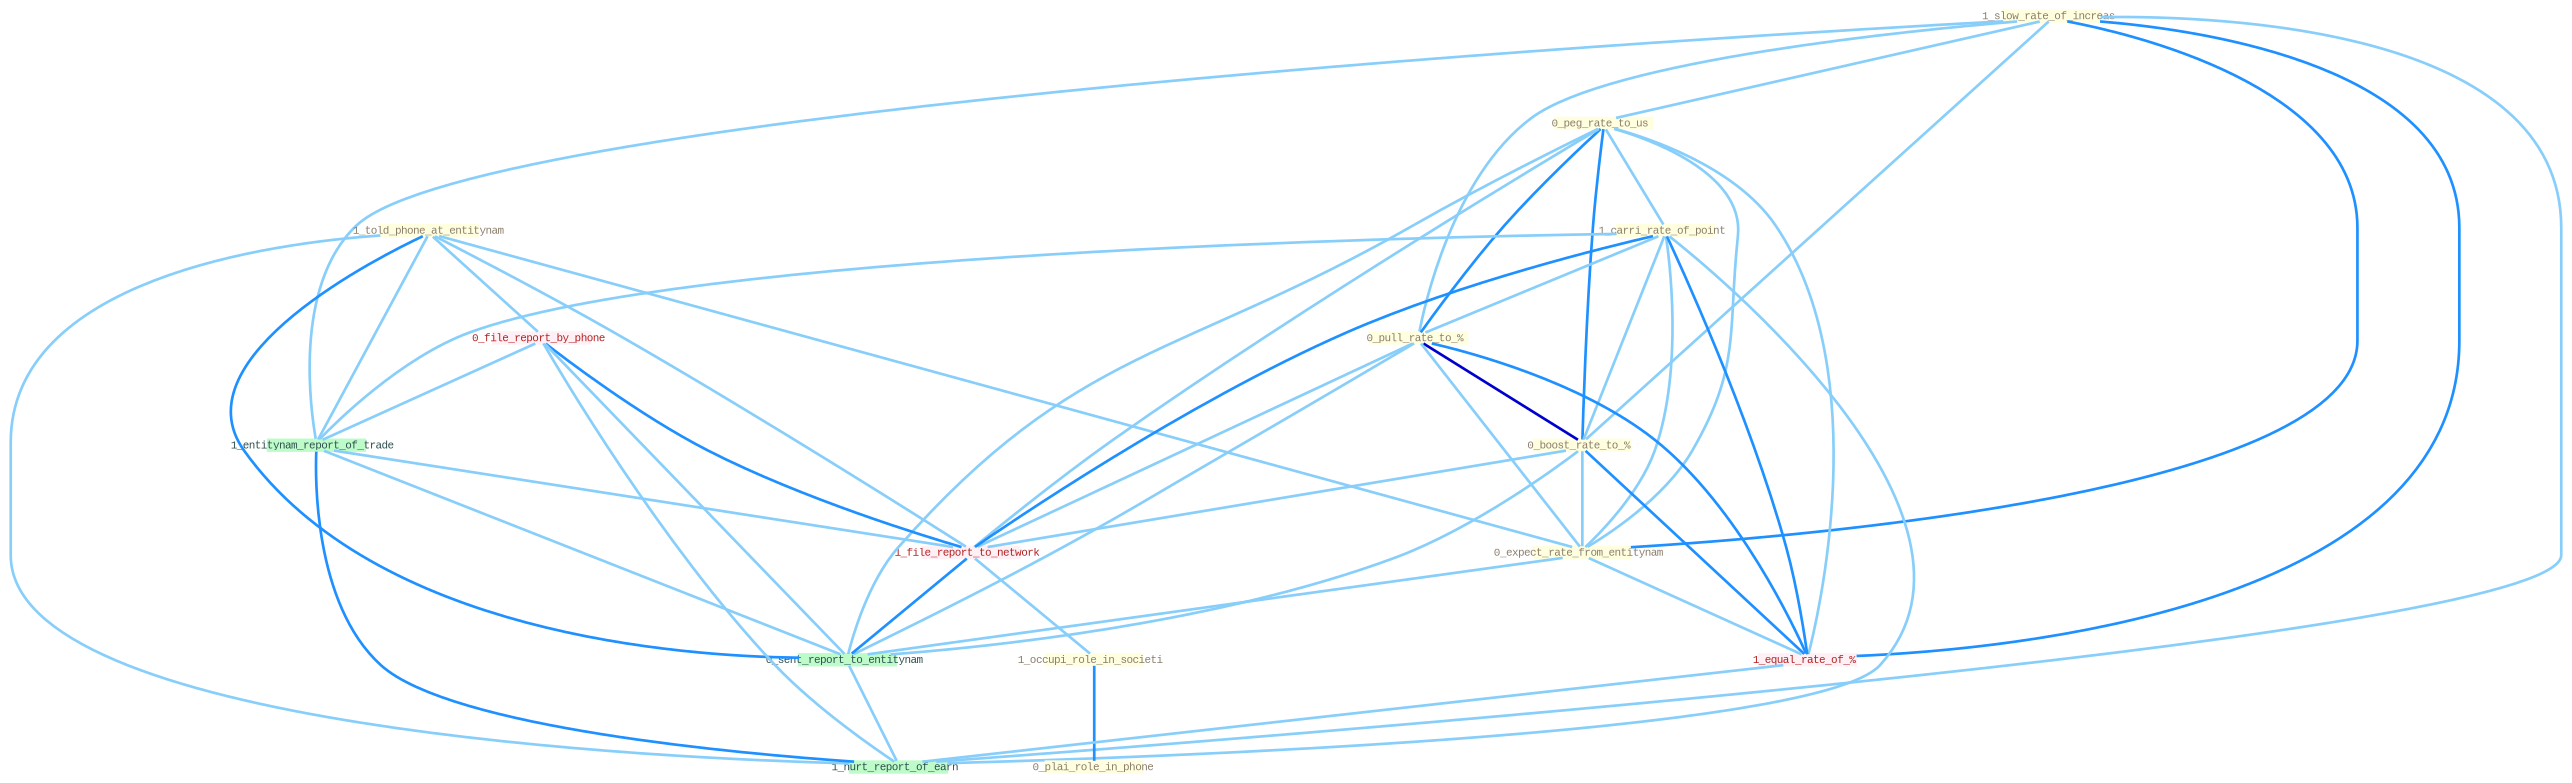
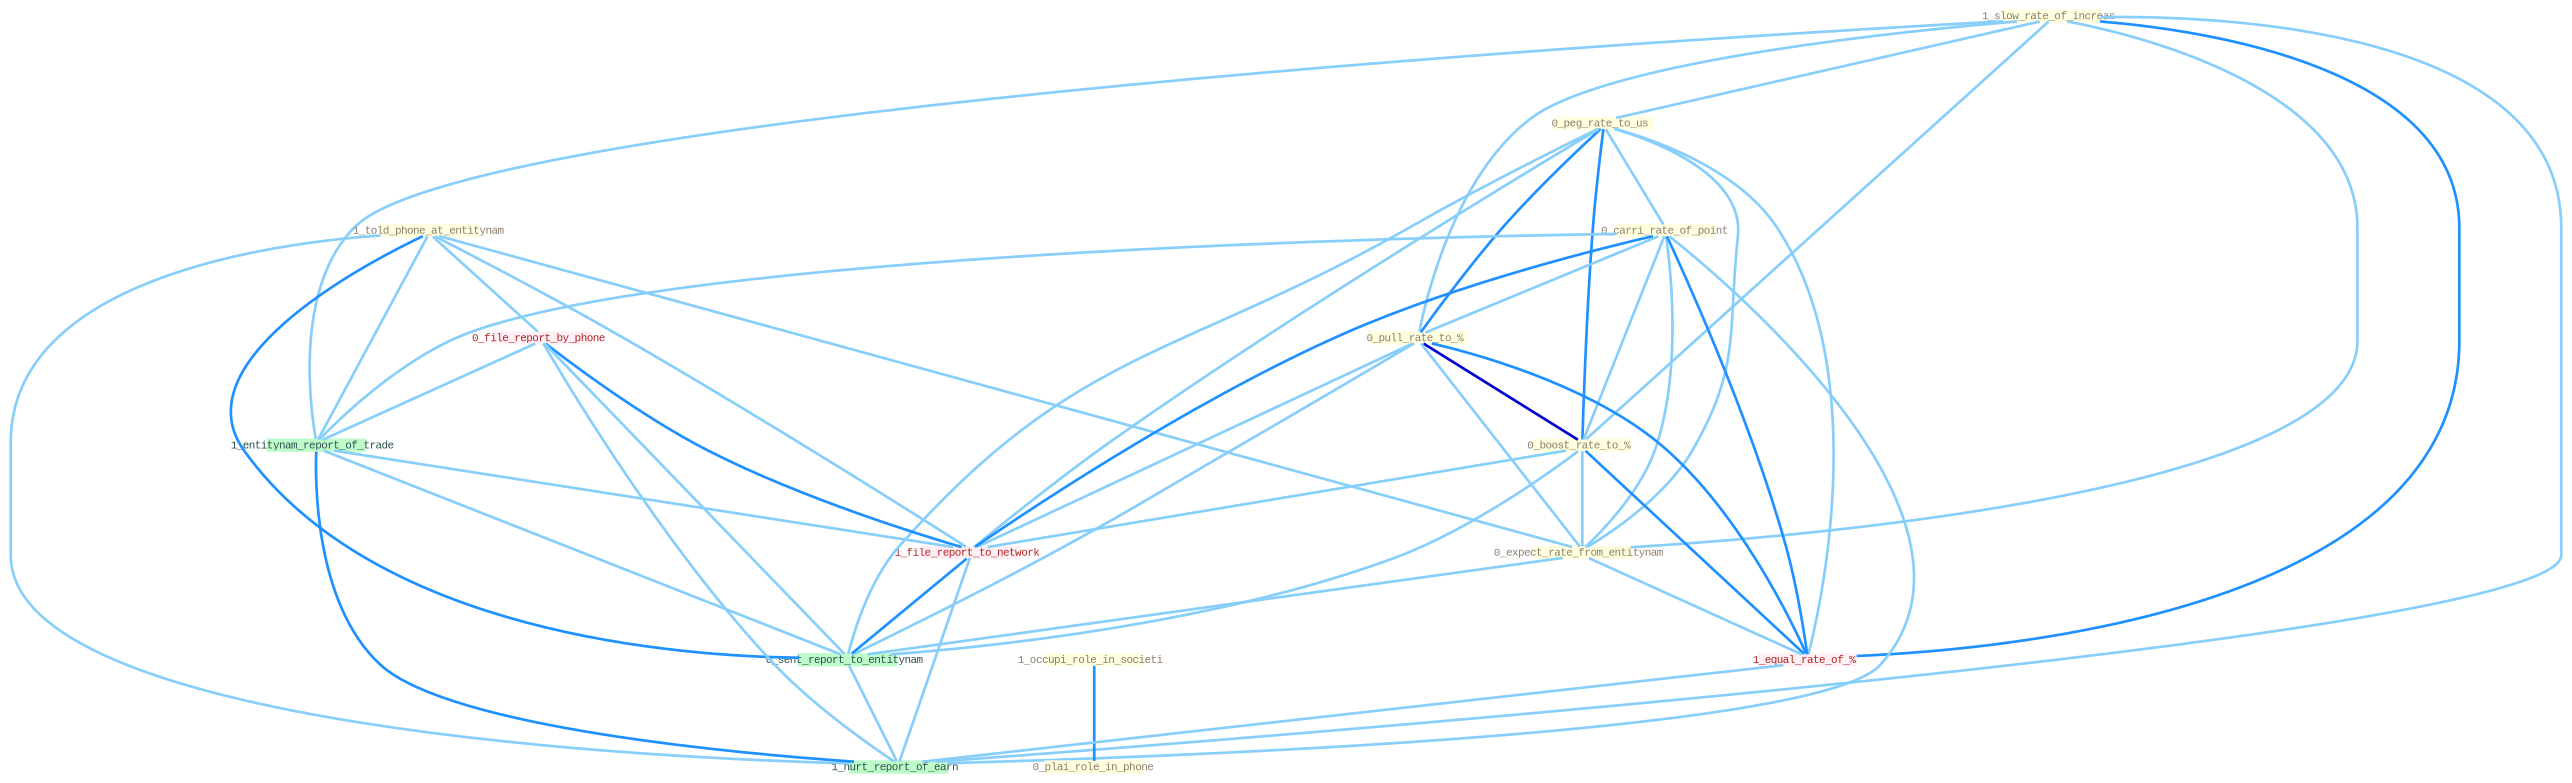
(1665, 231) -> (1665, 231)
(2259, 438) -> (2259, 438)
(1032, 606) -> (931, 670)
